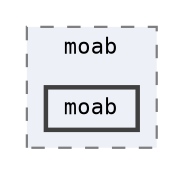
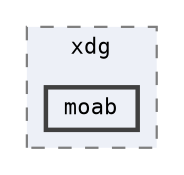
(92, 48) -> (92, 48)
